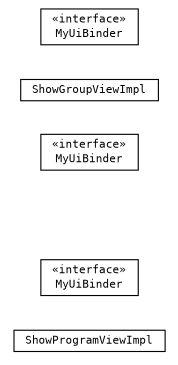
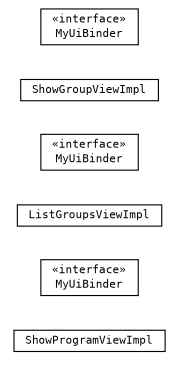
none -> (89, 215)
